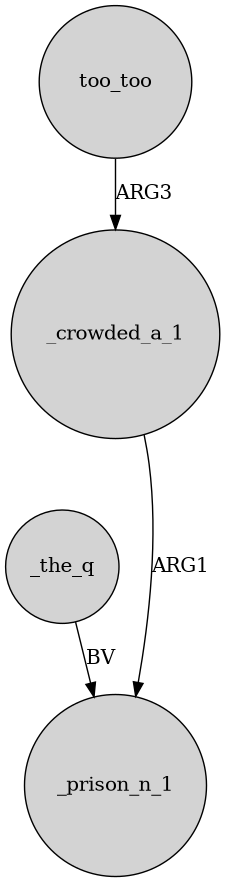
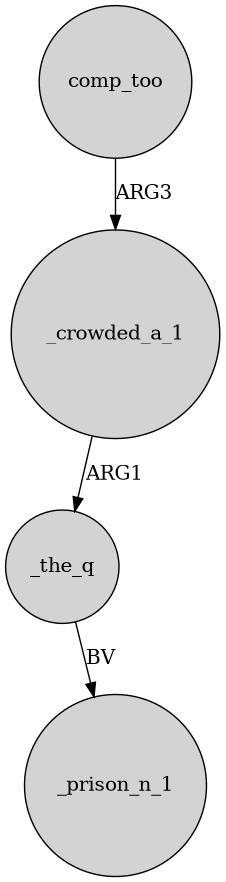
(115, 82) -> (115, 82)
(152, 559) -> (85, 467)
